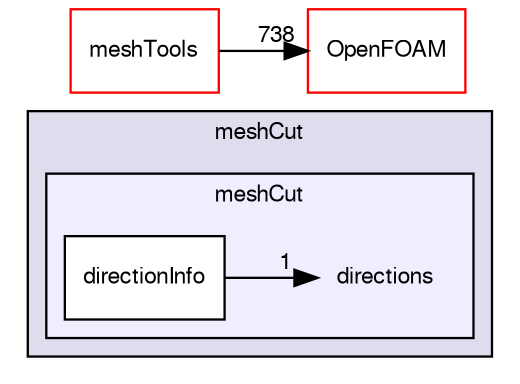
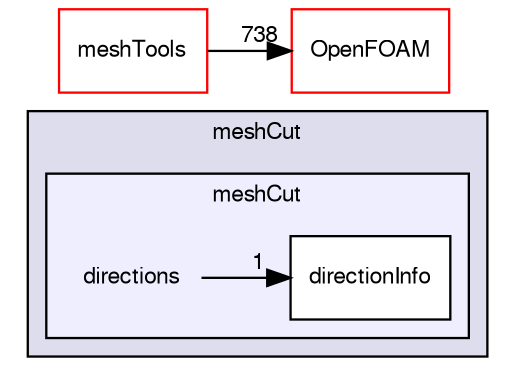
(260, 278) -> (234, 278)
